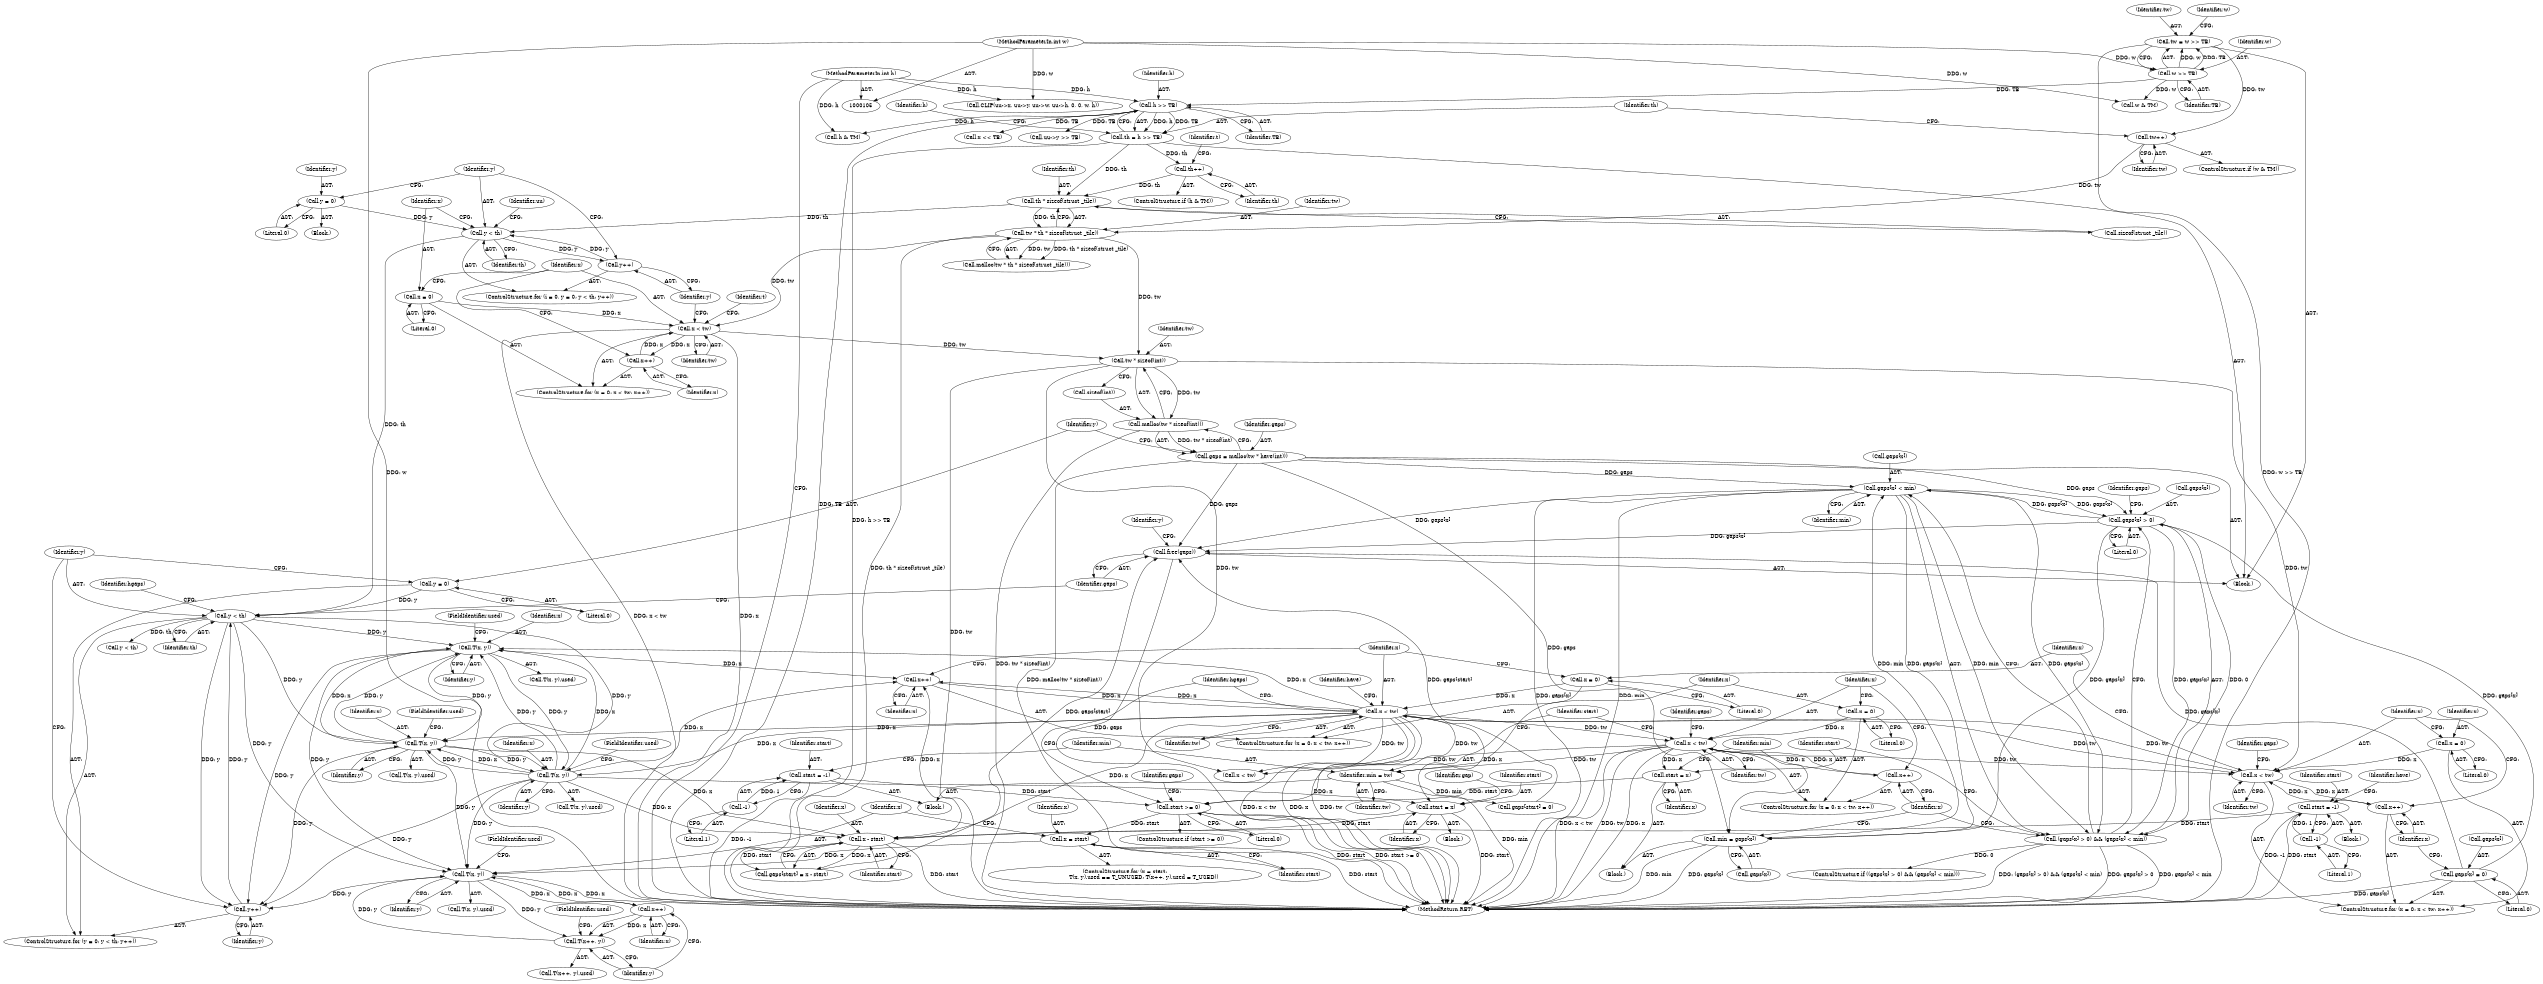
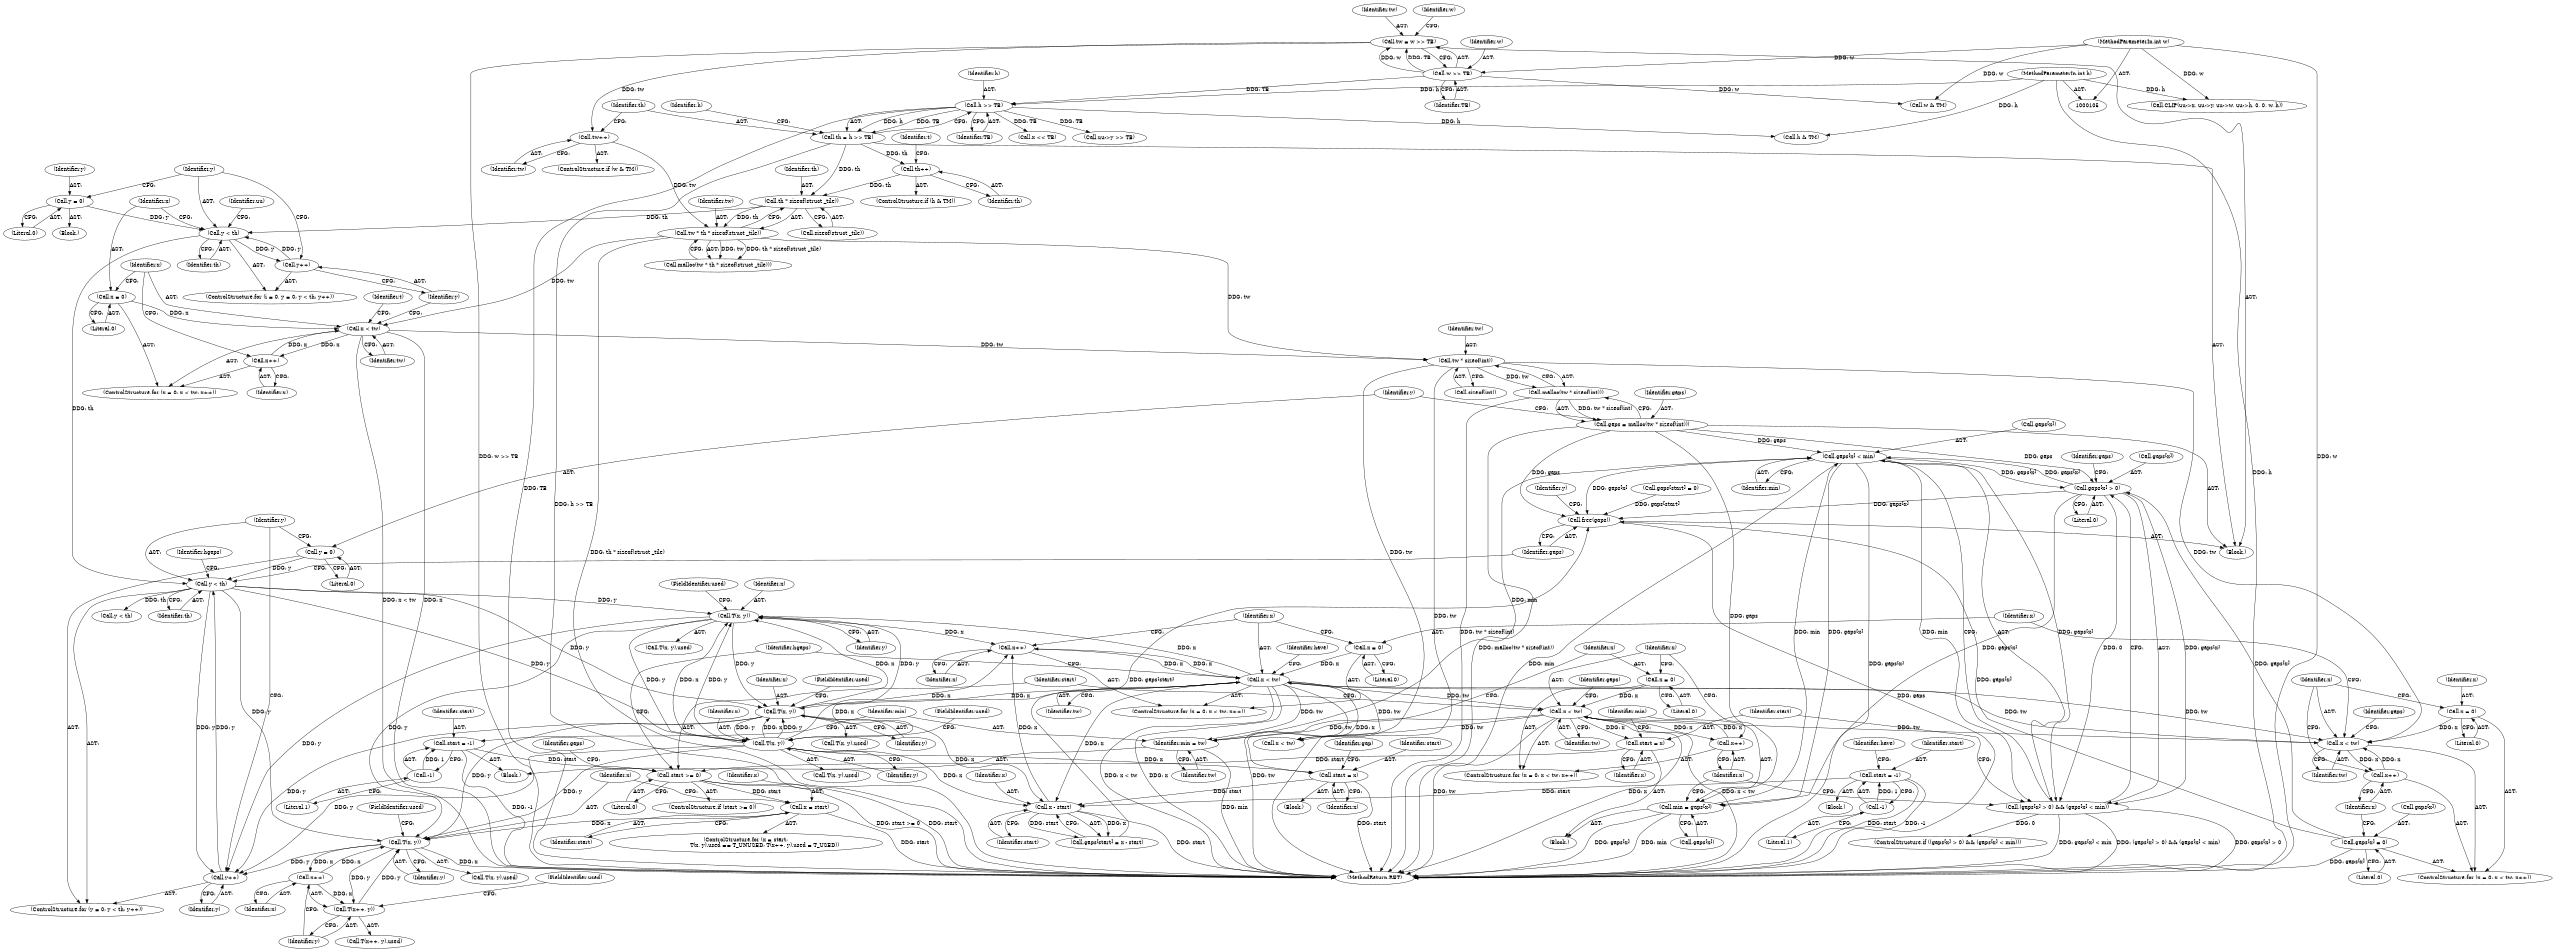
(1118, 411) -> (1455, 380)
(1242, 457) -> (1642, 425)
(802, 489) -> (2262, 473)
(1433, 793) -> (1502, 573)
